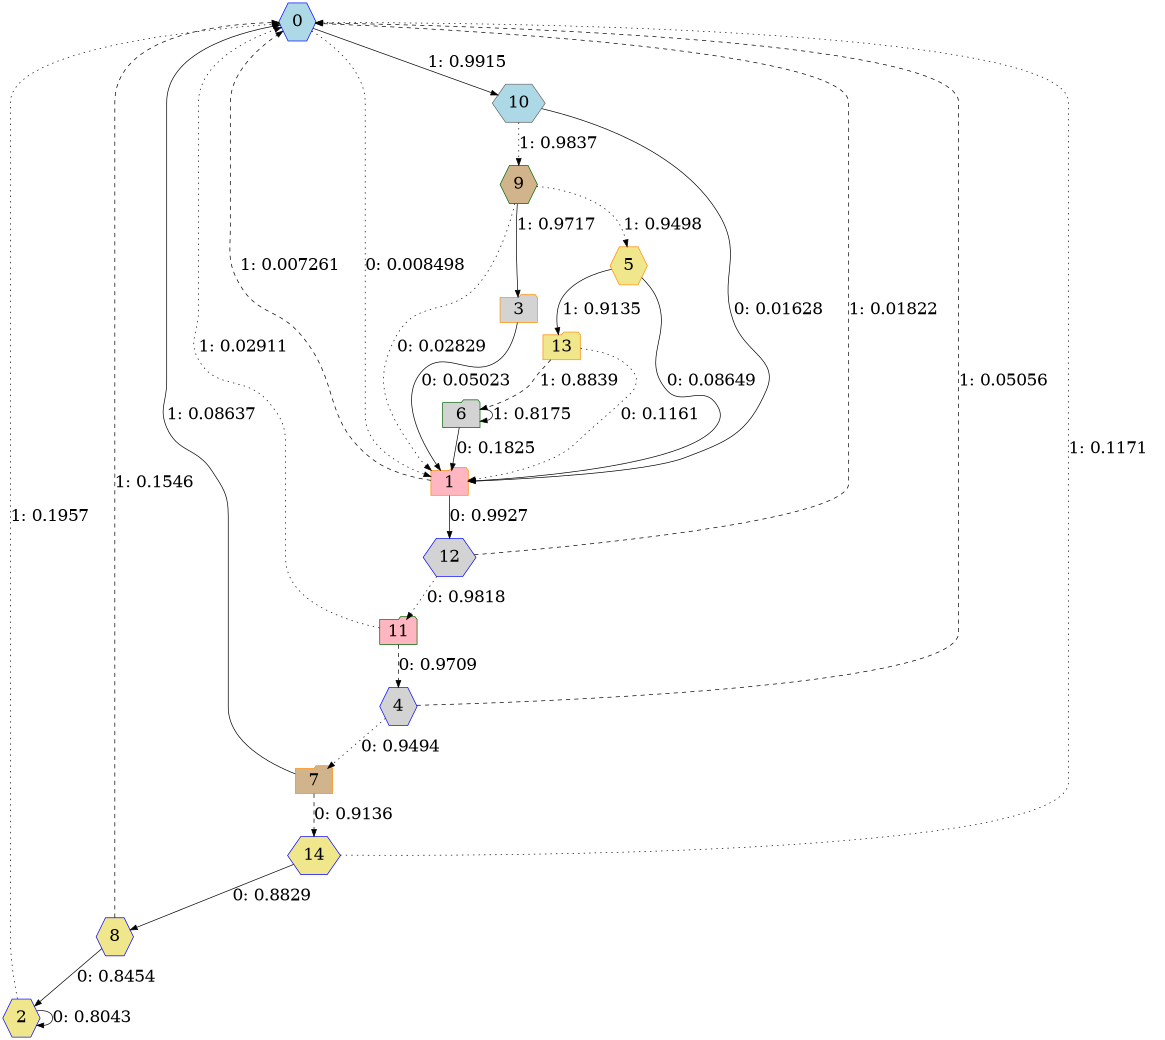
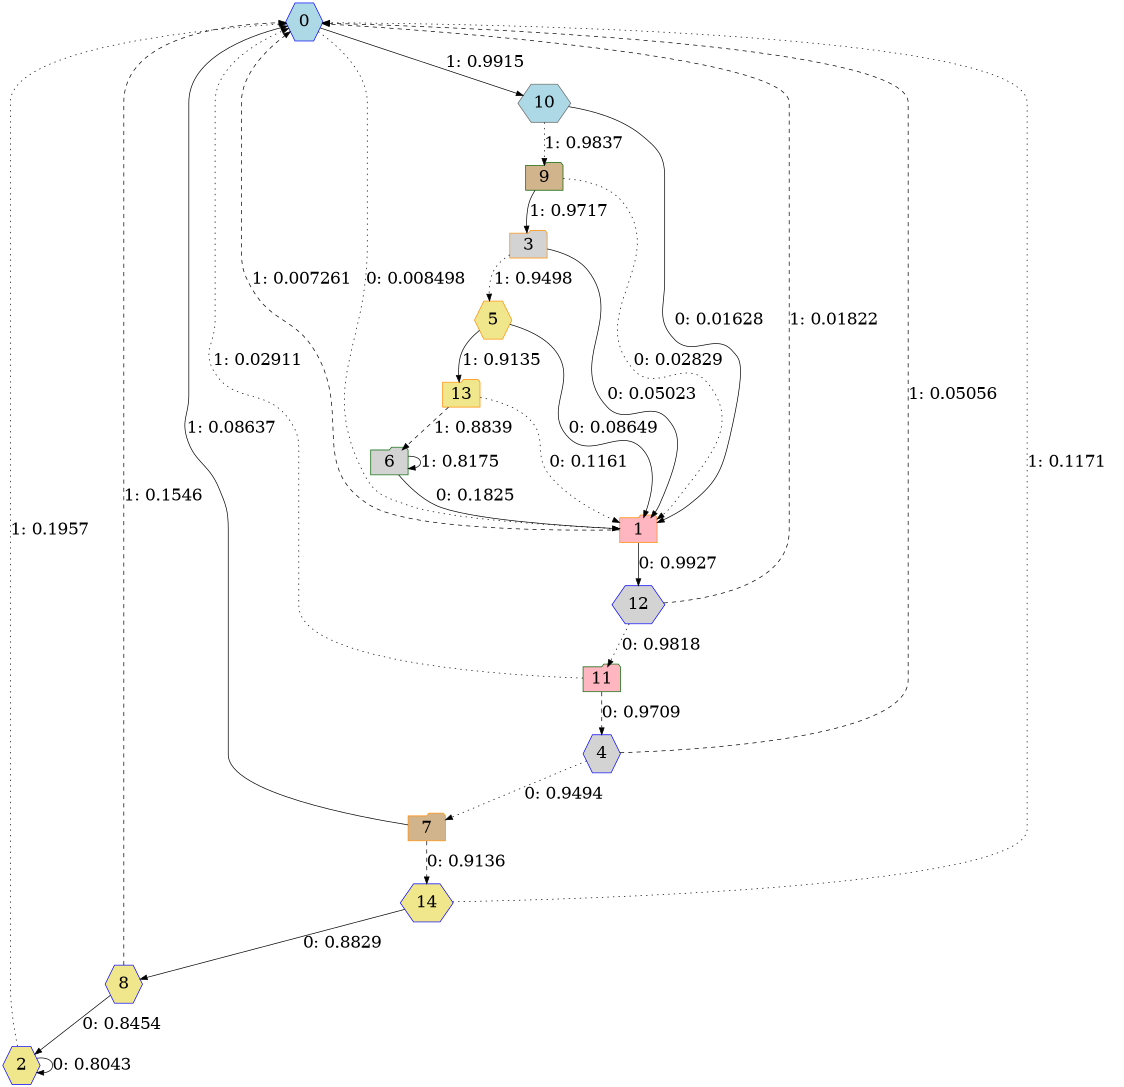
(519, 185) -> (544, 178)
(590, 200) -> (494, 271)
